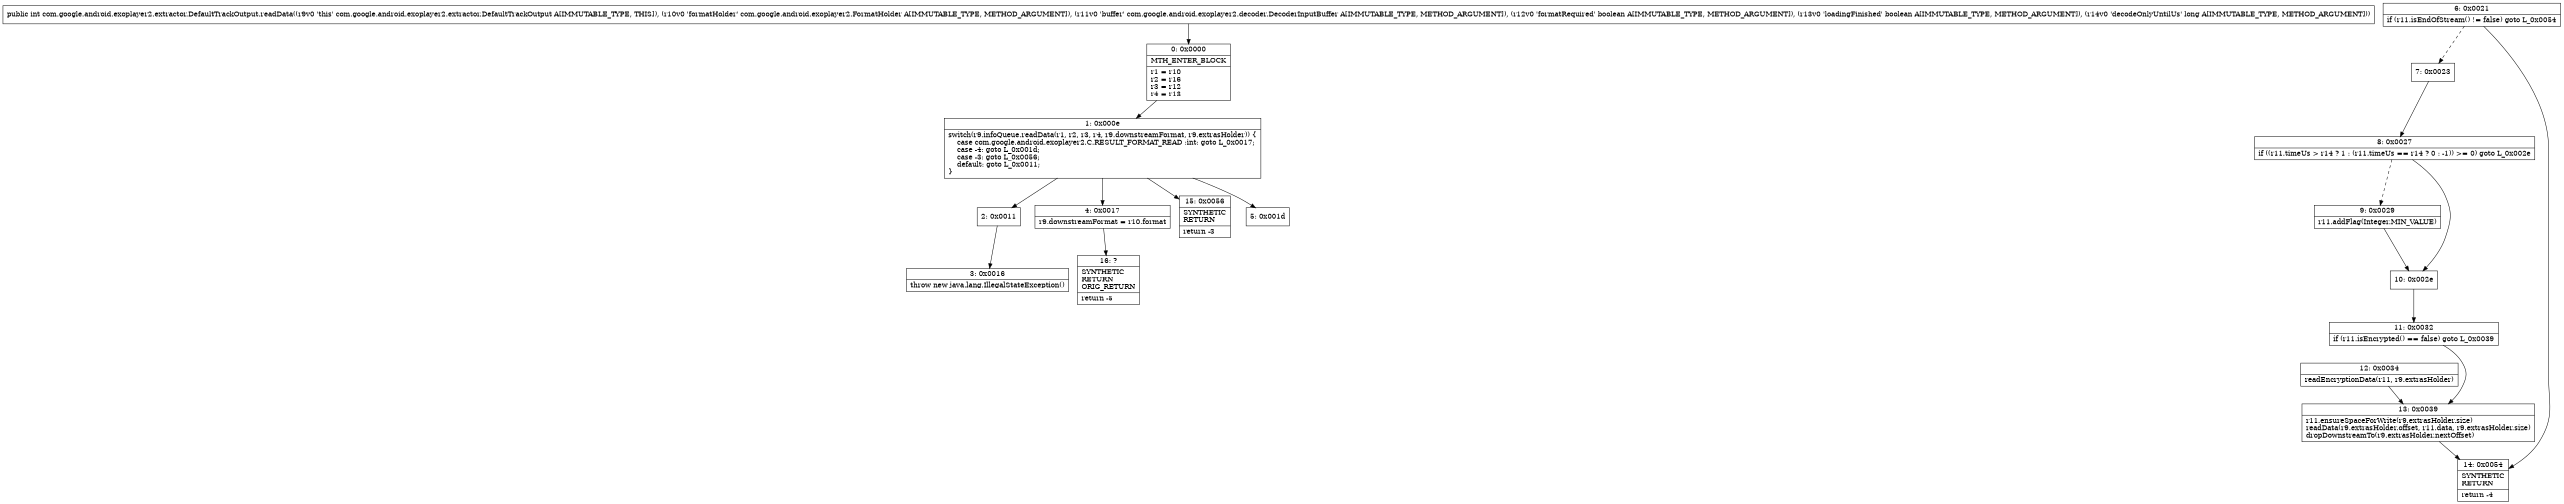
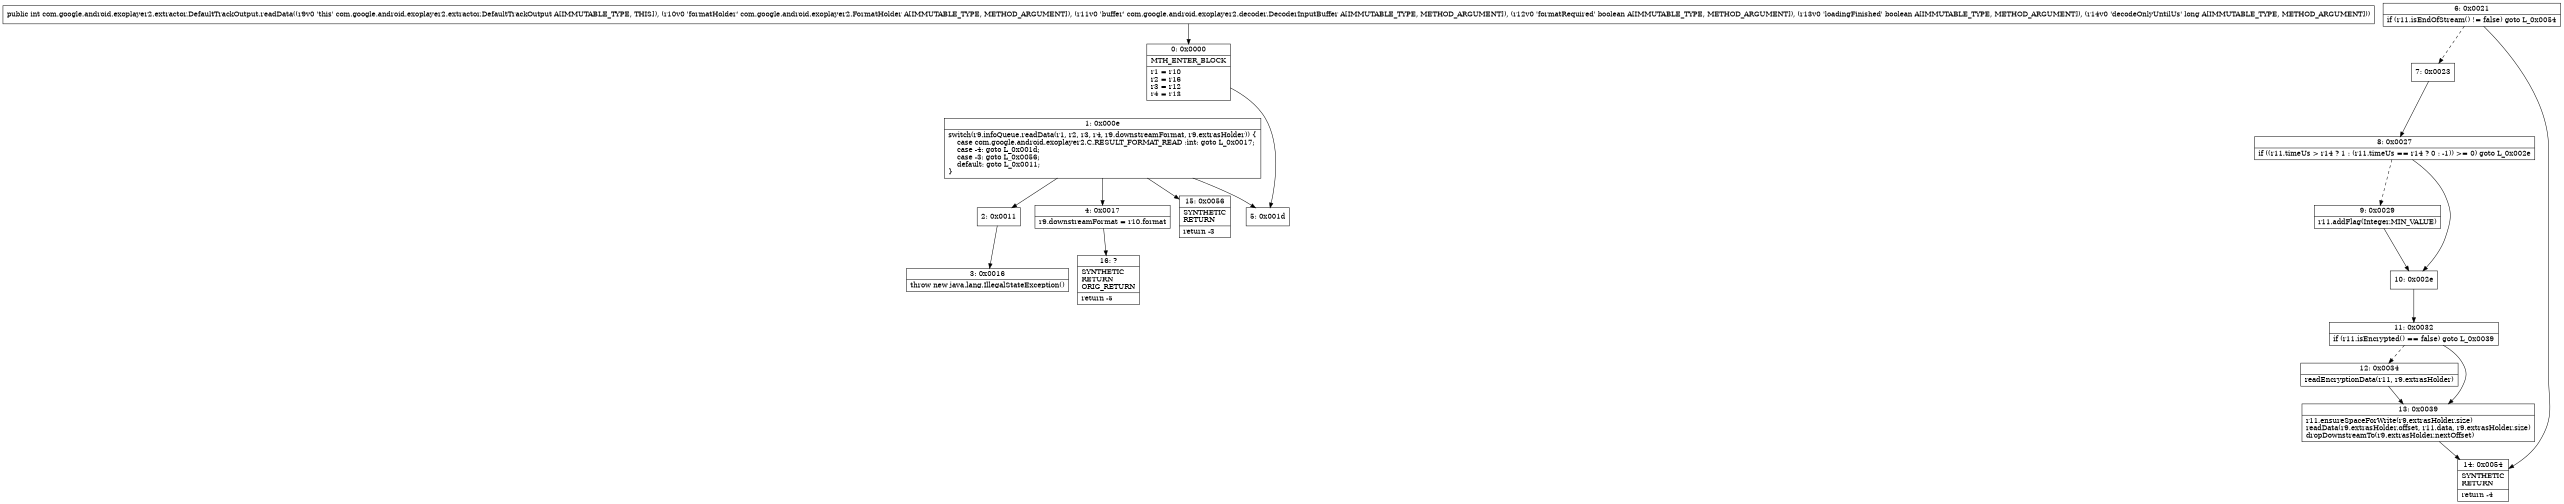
(1148, 108) -> (1273, 137)
none -> (2398, 352)
